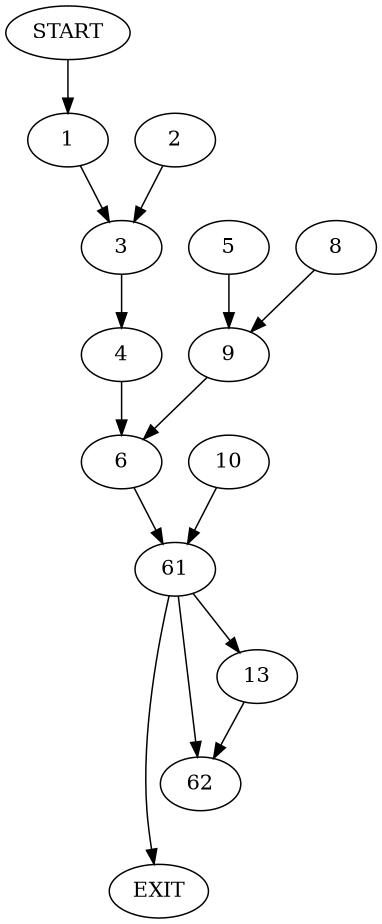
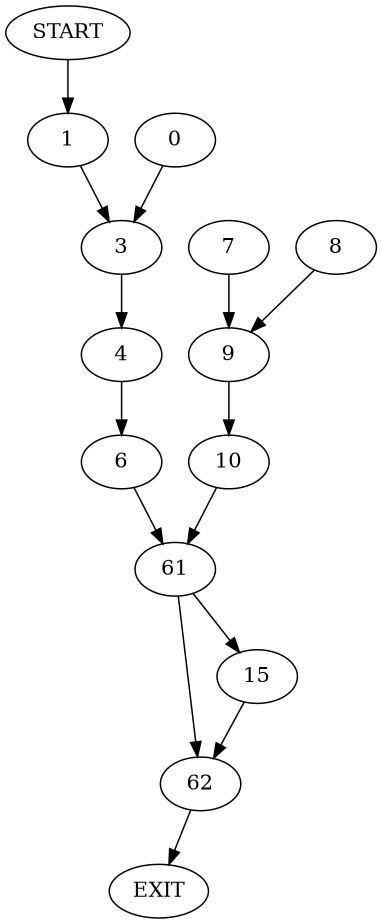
(175, 140) -> (175, 140)
(229, 247) -> (229, 247)
(181, 403) -> (229, 401)
(257, 677) -> (257, 677)
(149, 722) -> (183, 830)
